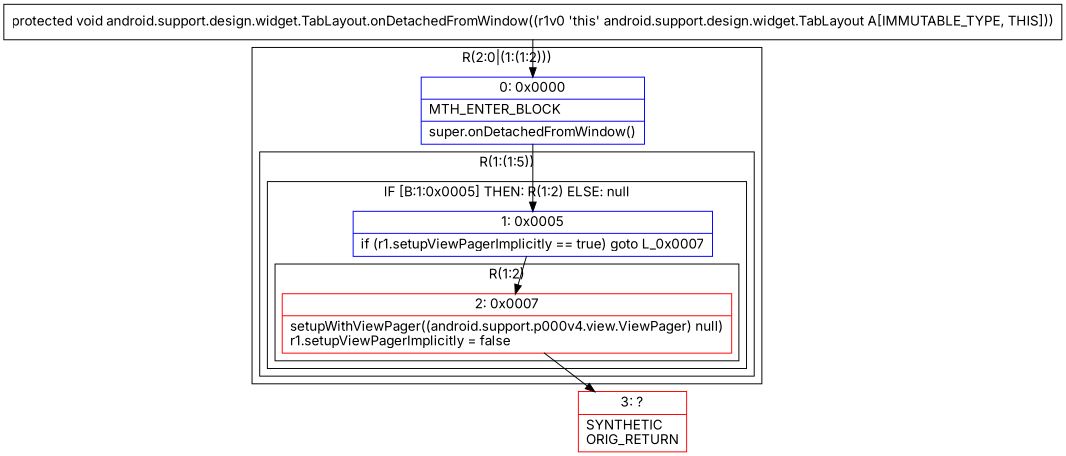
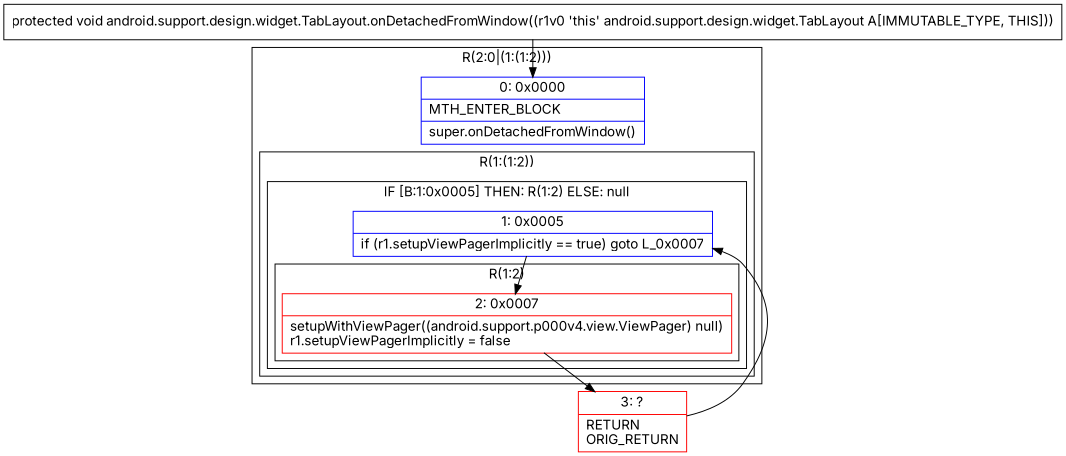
(507, 163) -> (507, 163)
(533, 173) -> (736, 392)
(625, 426) -> (613, 426)
